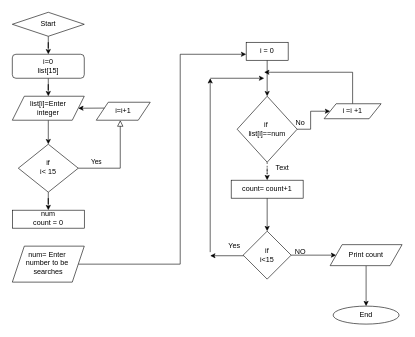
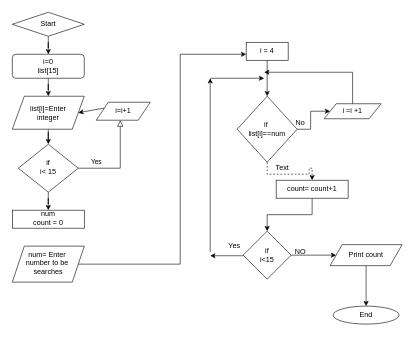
(267, 51) -> (267, 51)
(48, 108) -> (48, 113)
(267, 189) -> (312, 189)
